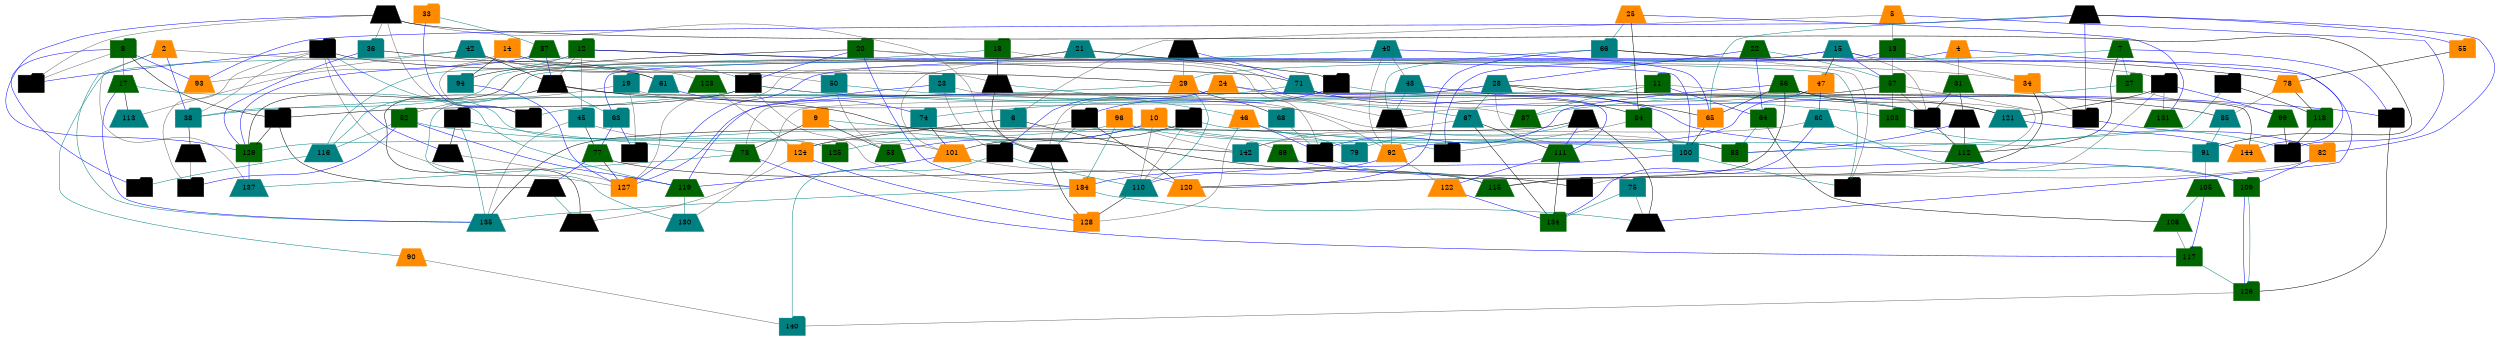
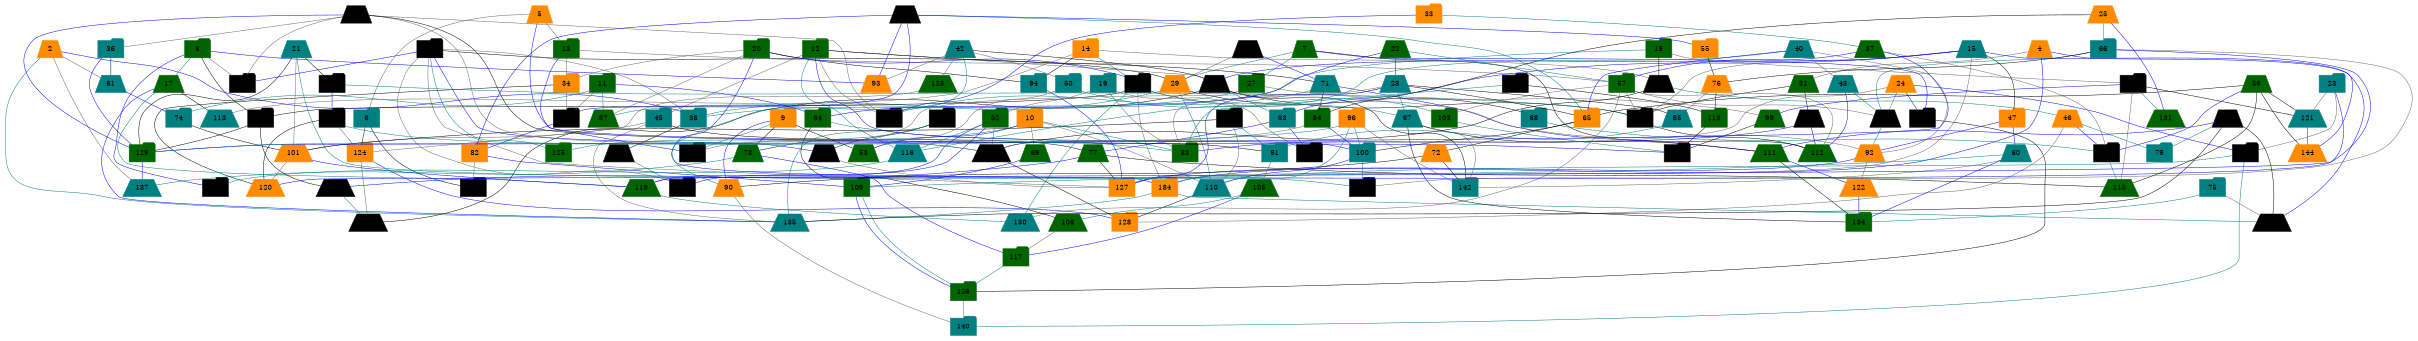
(2288, 84) -> (1717, 84)
none -> (727, 148)
none -> (1436, 153)
